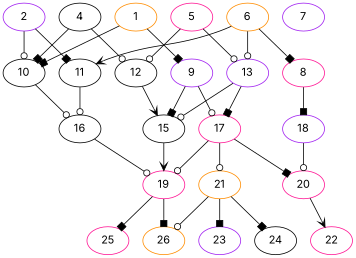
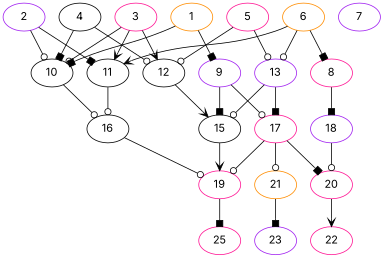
none -> (136, 17)
(164, 241) -> none
(276, 241) -> none
